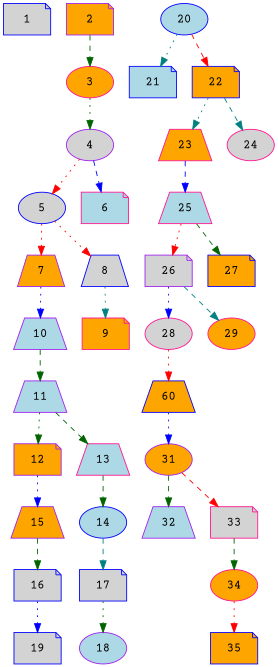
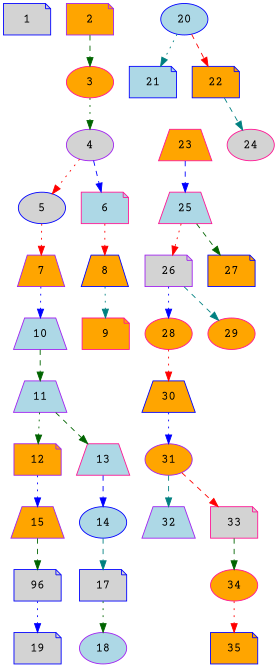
(202, 110) -> none
(69, 236) -> (105, 235)
(105, 271) -> (105, 271)
(169, 334) -> (169, 334)
(169, 397) -> (169, 397)
(103, 487) -> (103, 487)
(169, 487) -> (169, 487)
(38, 585) -> (38, 585)
